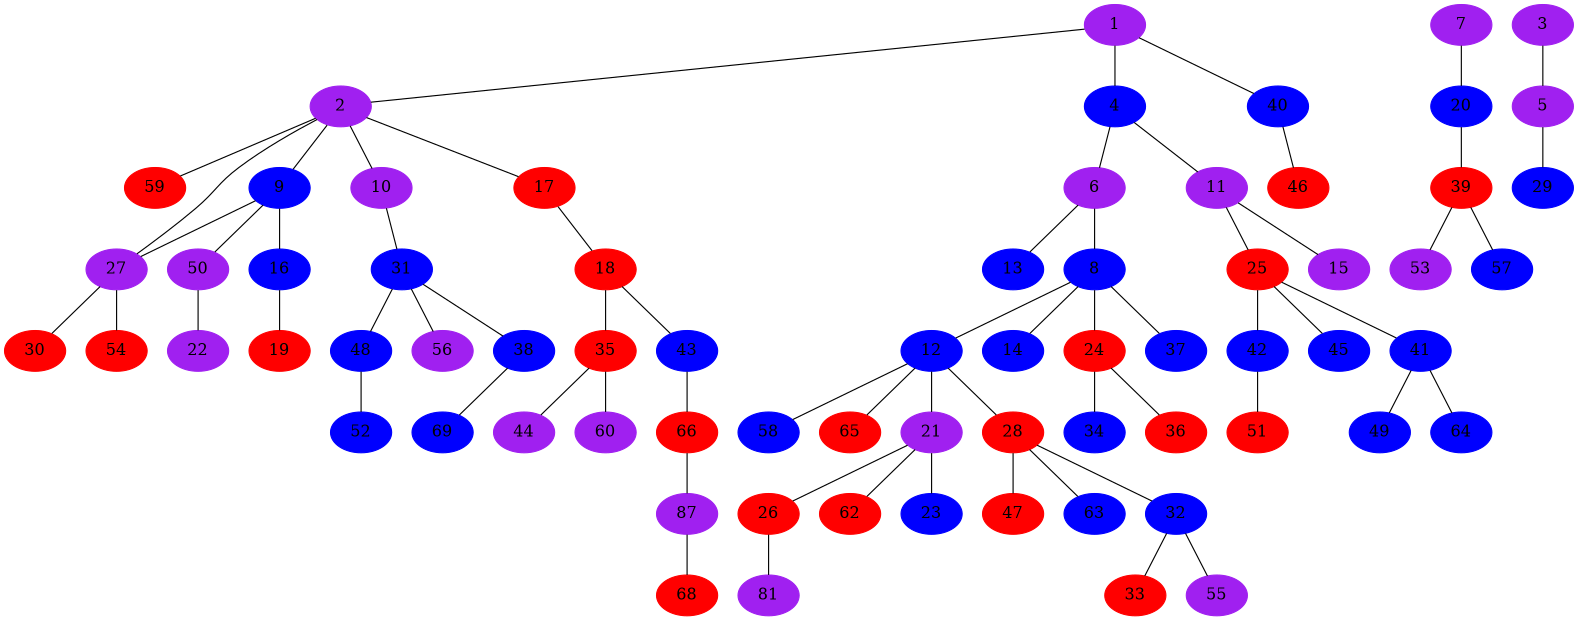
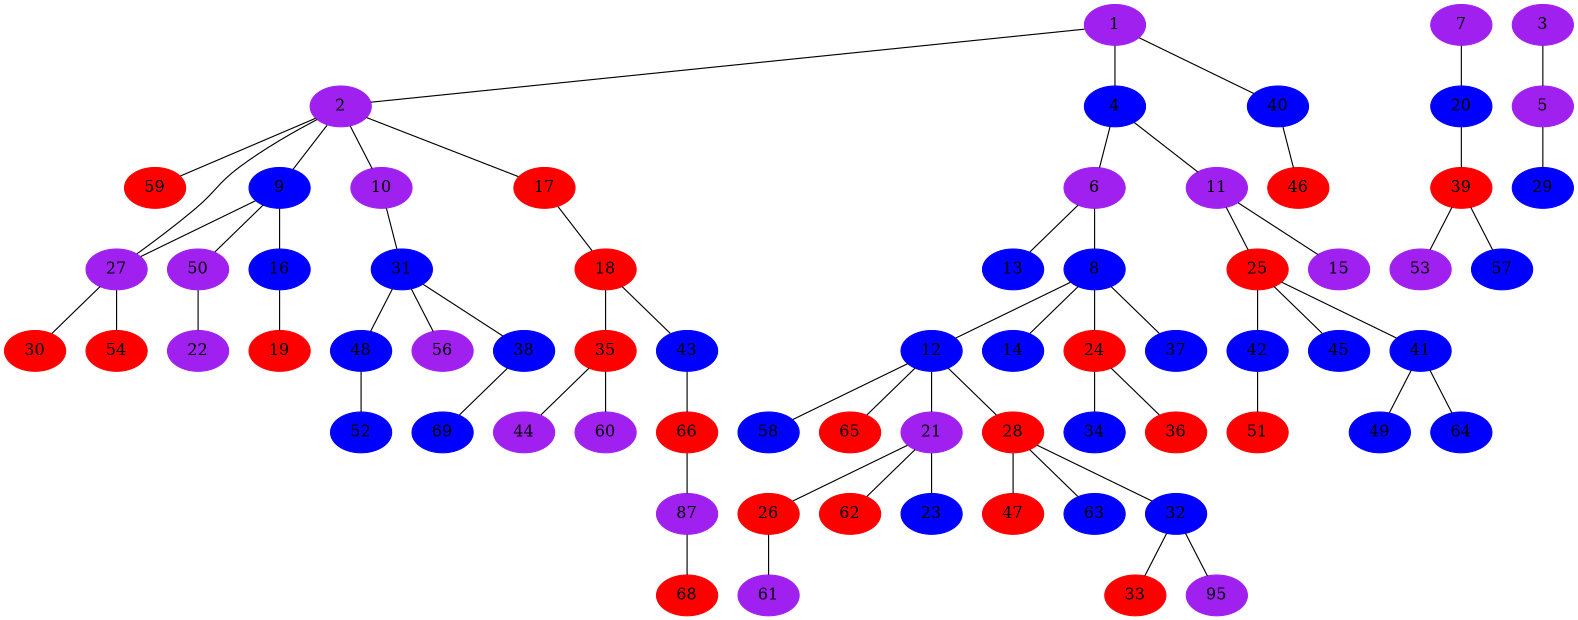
(769, 595) -> (769, 595)
(1217, 595) -> (1217, 595)
